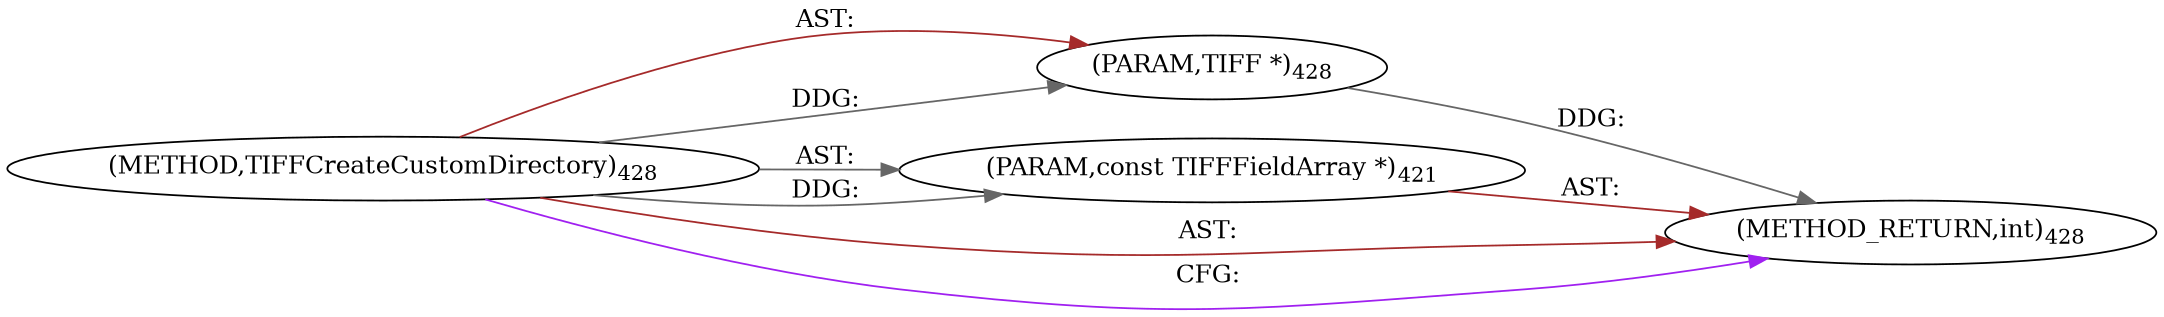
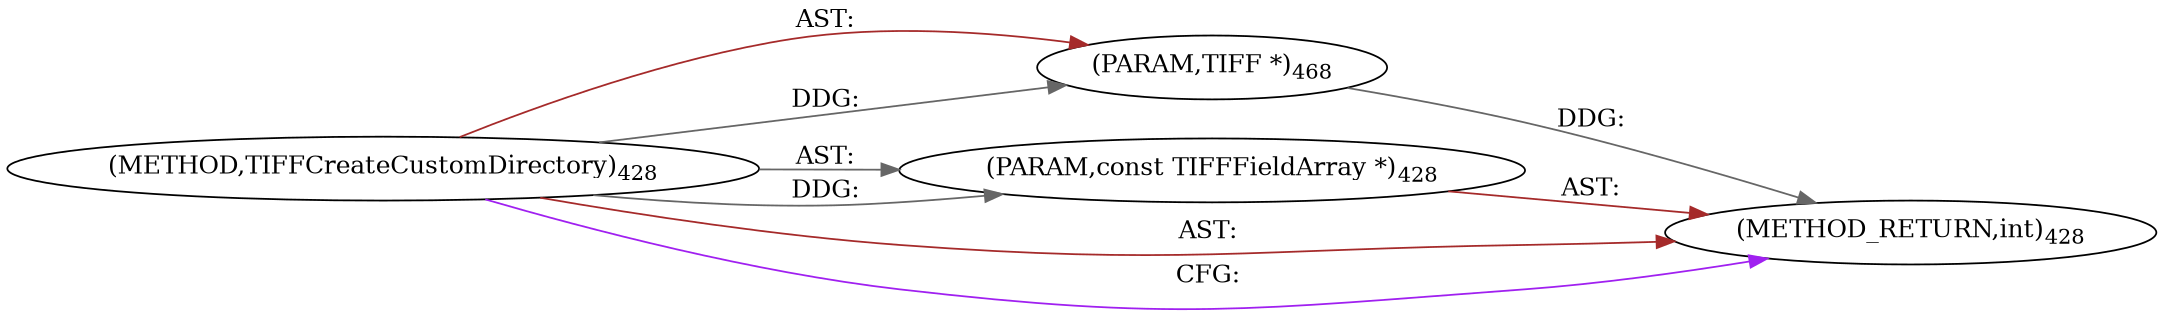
(1312, 65) -> (1312, 65)
(1418, 168) -> (1418, 168)
